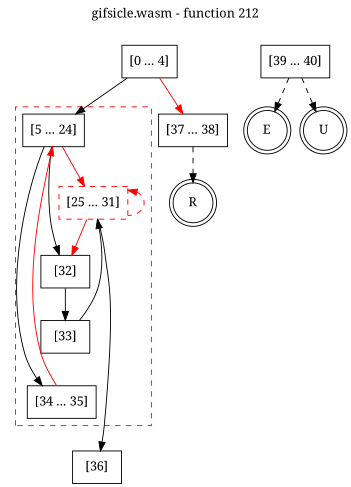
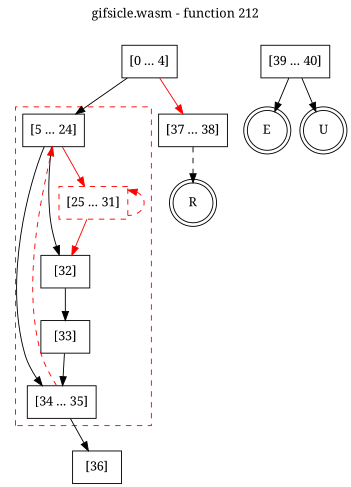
(284, 91) -> (284, 91)
(307, 91) -> (307, 91)
(33, 272) -> (33, 272)
(100, 277) -> (64, 365)
(110, 330) -> (78, 431)
